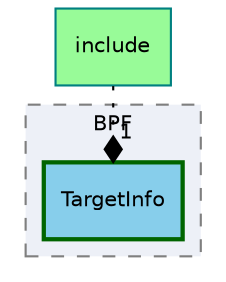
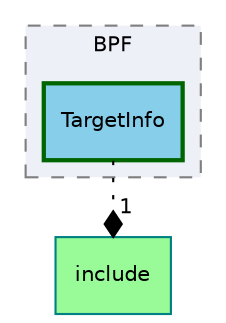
(113, 118) -> (113, 191)
